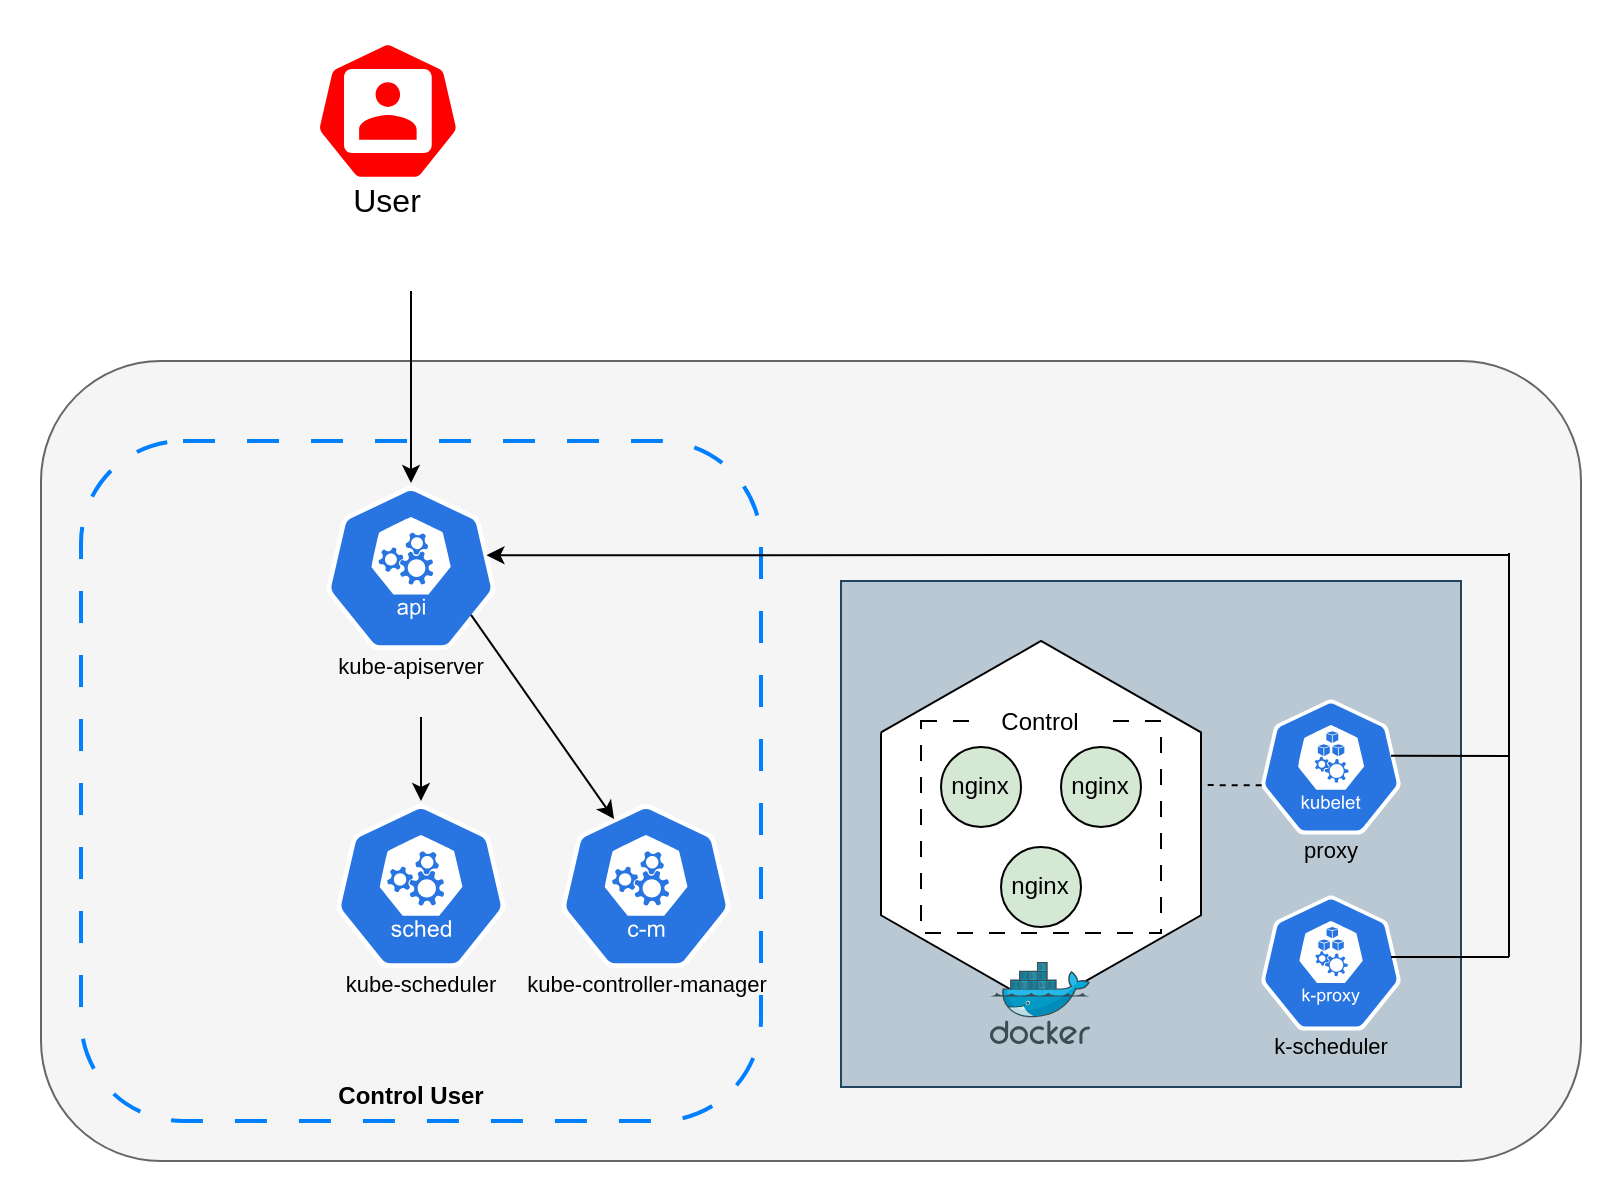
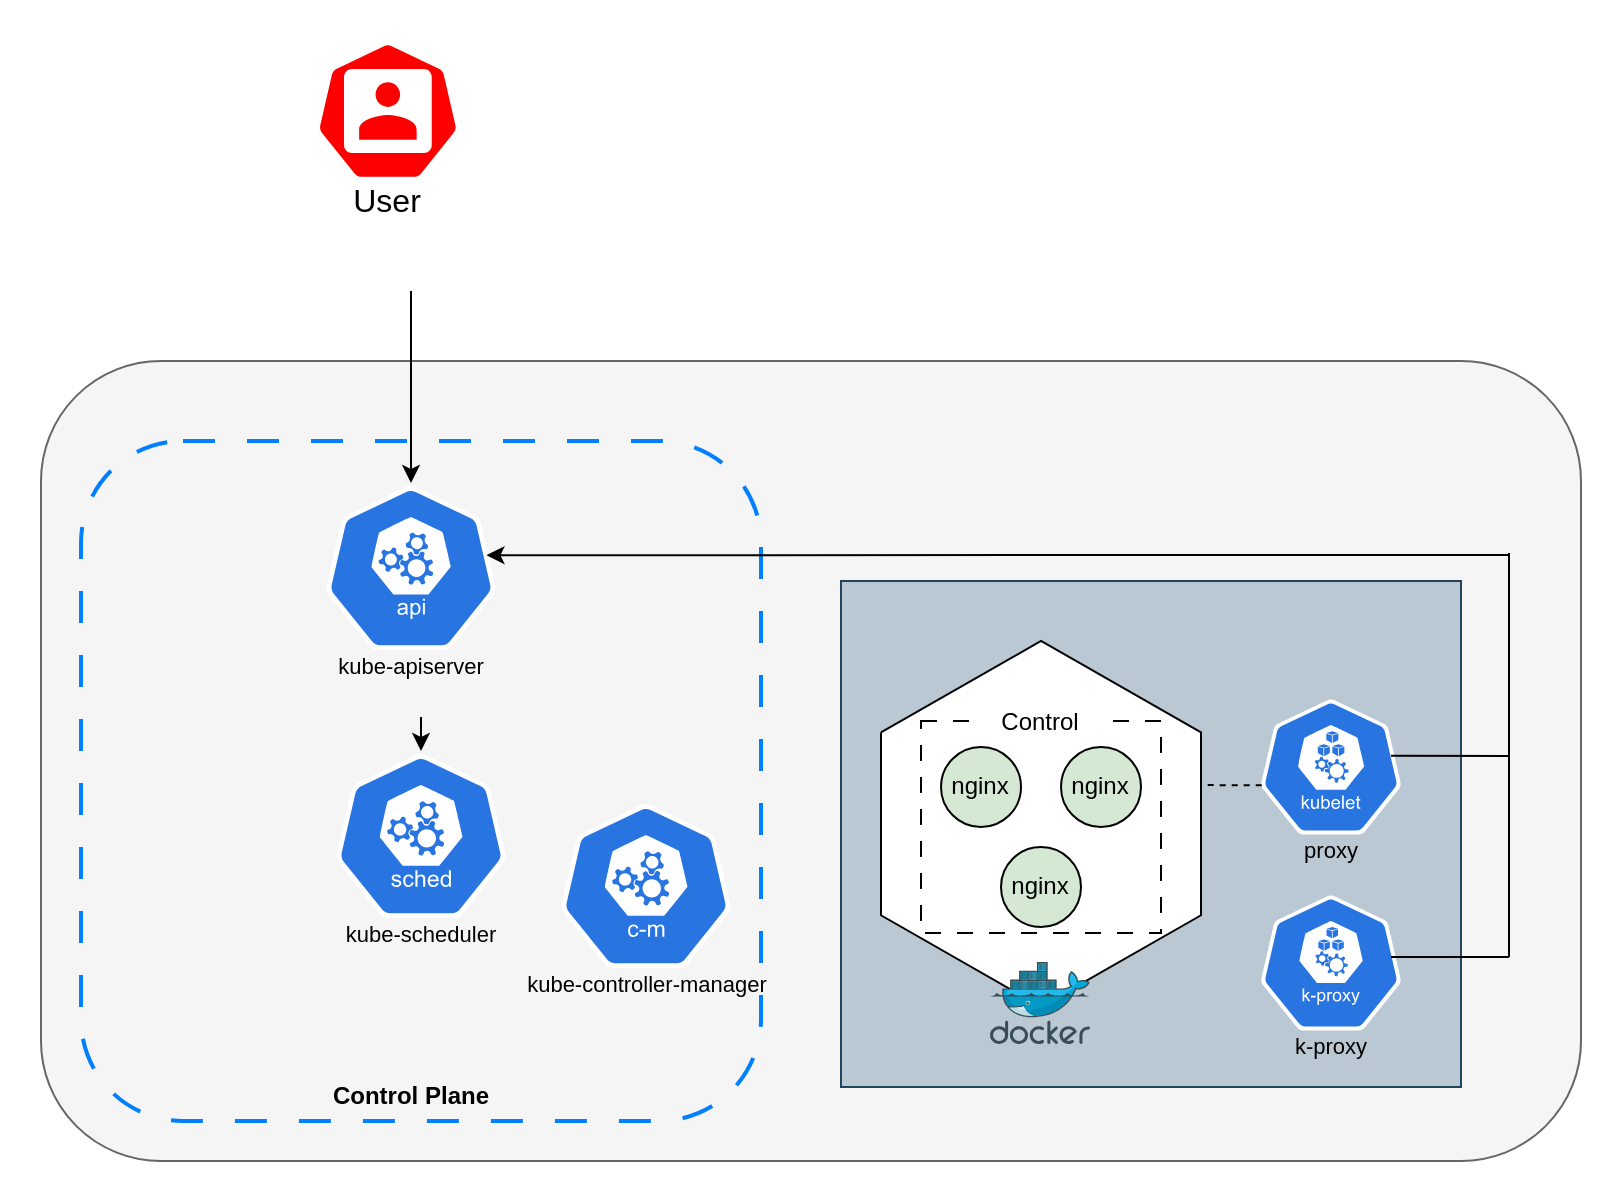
(539, 712) -> none
(421, 886) -> (421, 836)
(1332, 1048) -> (1332, 1048)
(412, 1097) -> (412, 1097)
